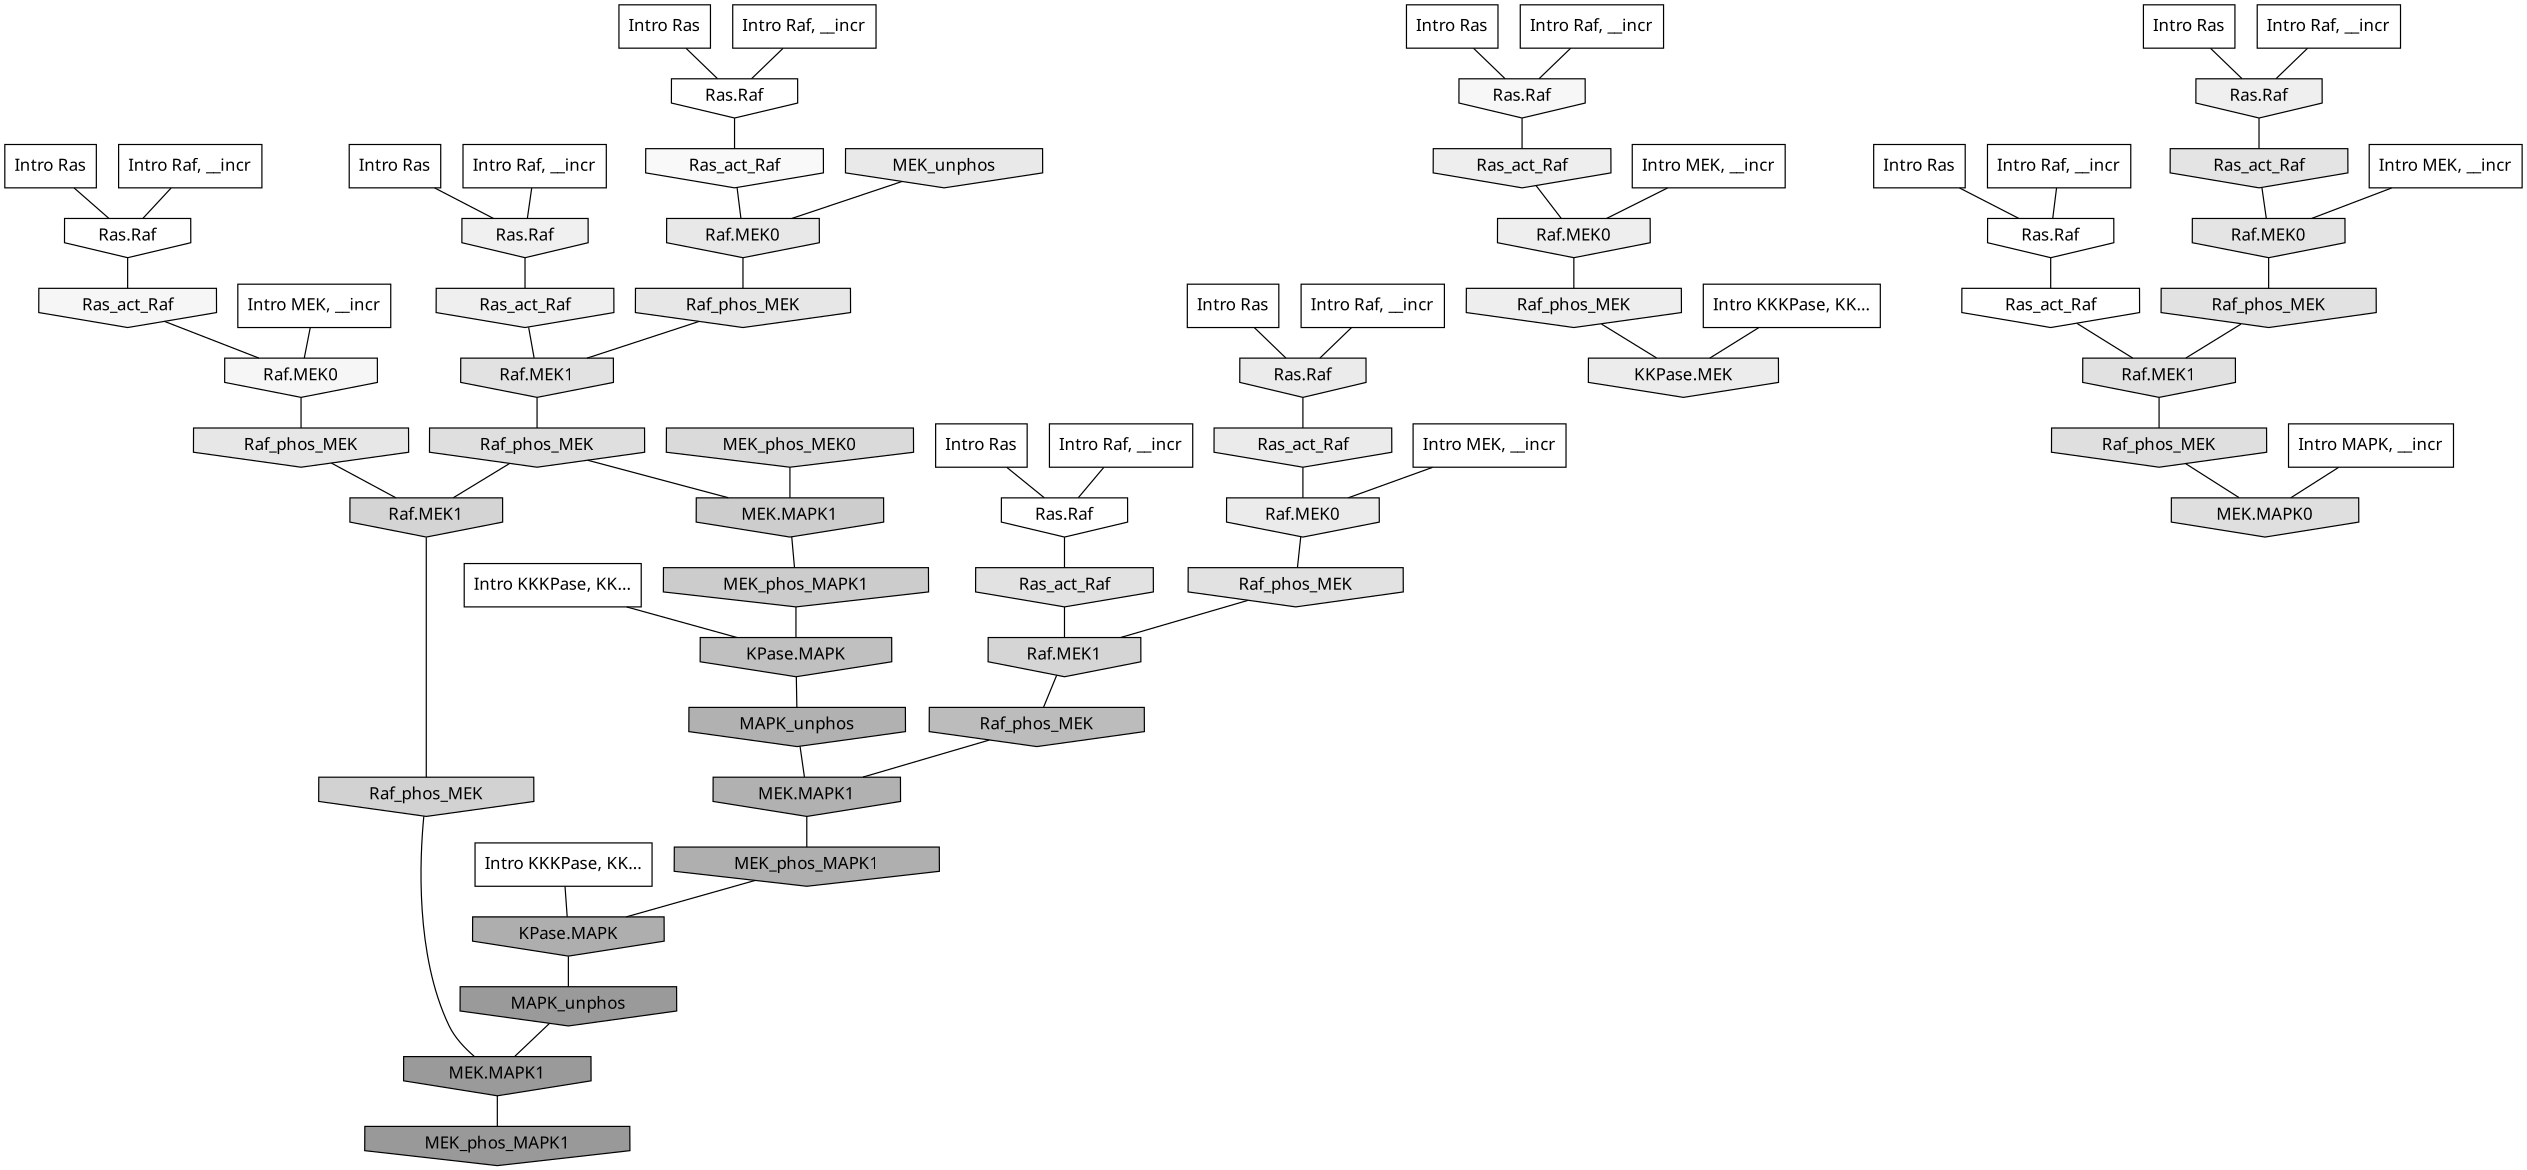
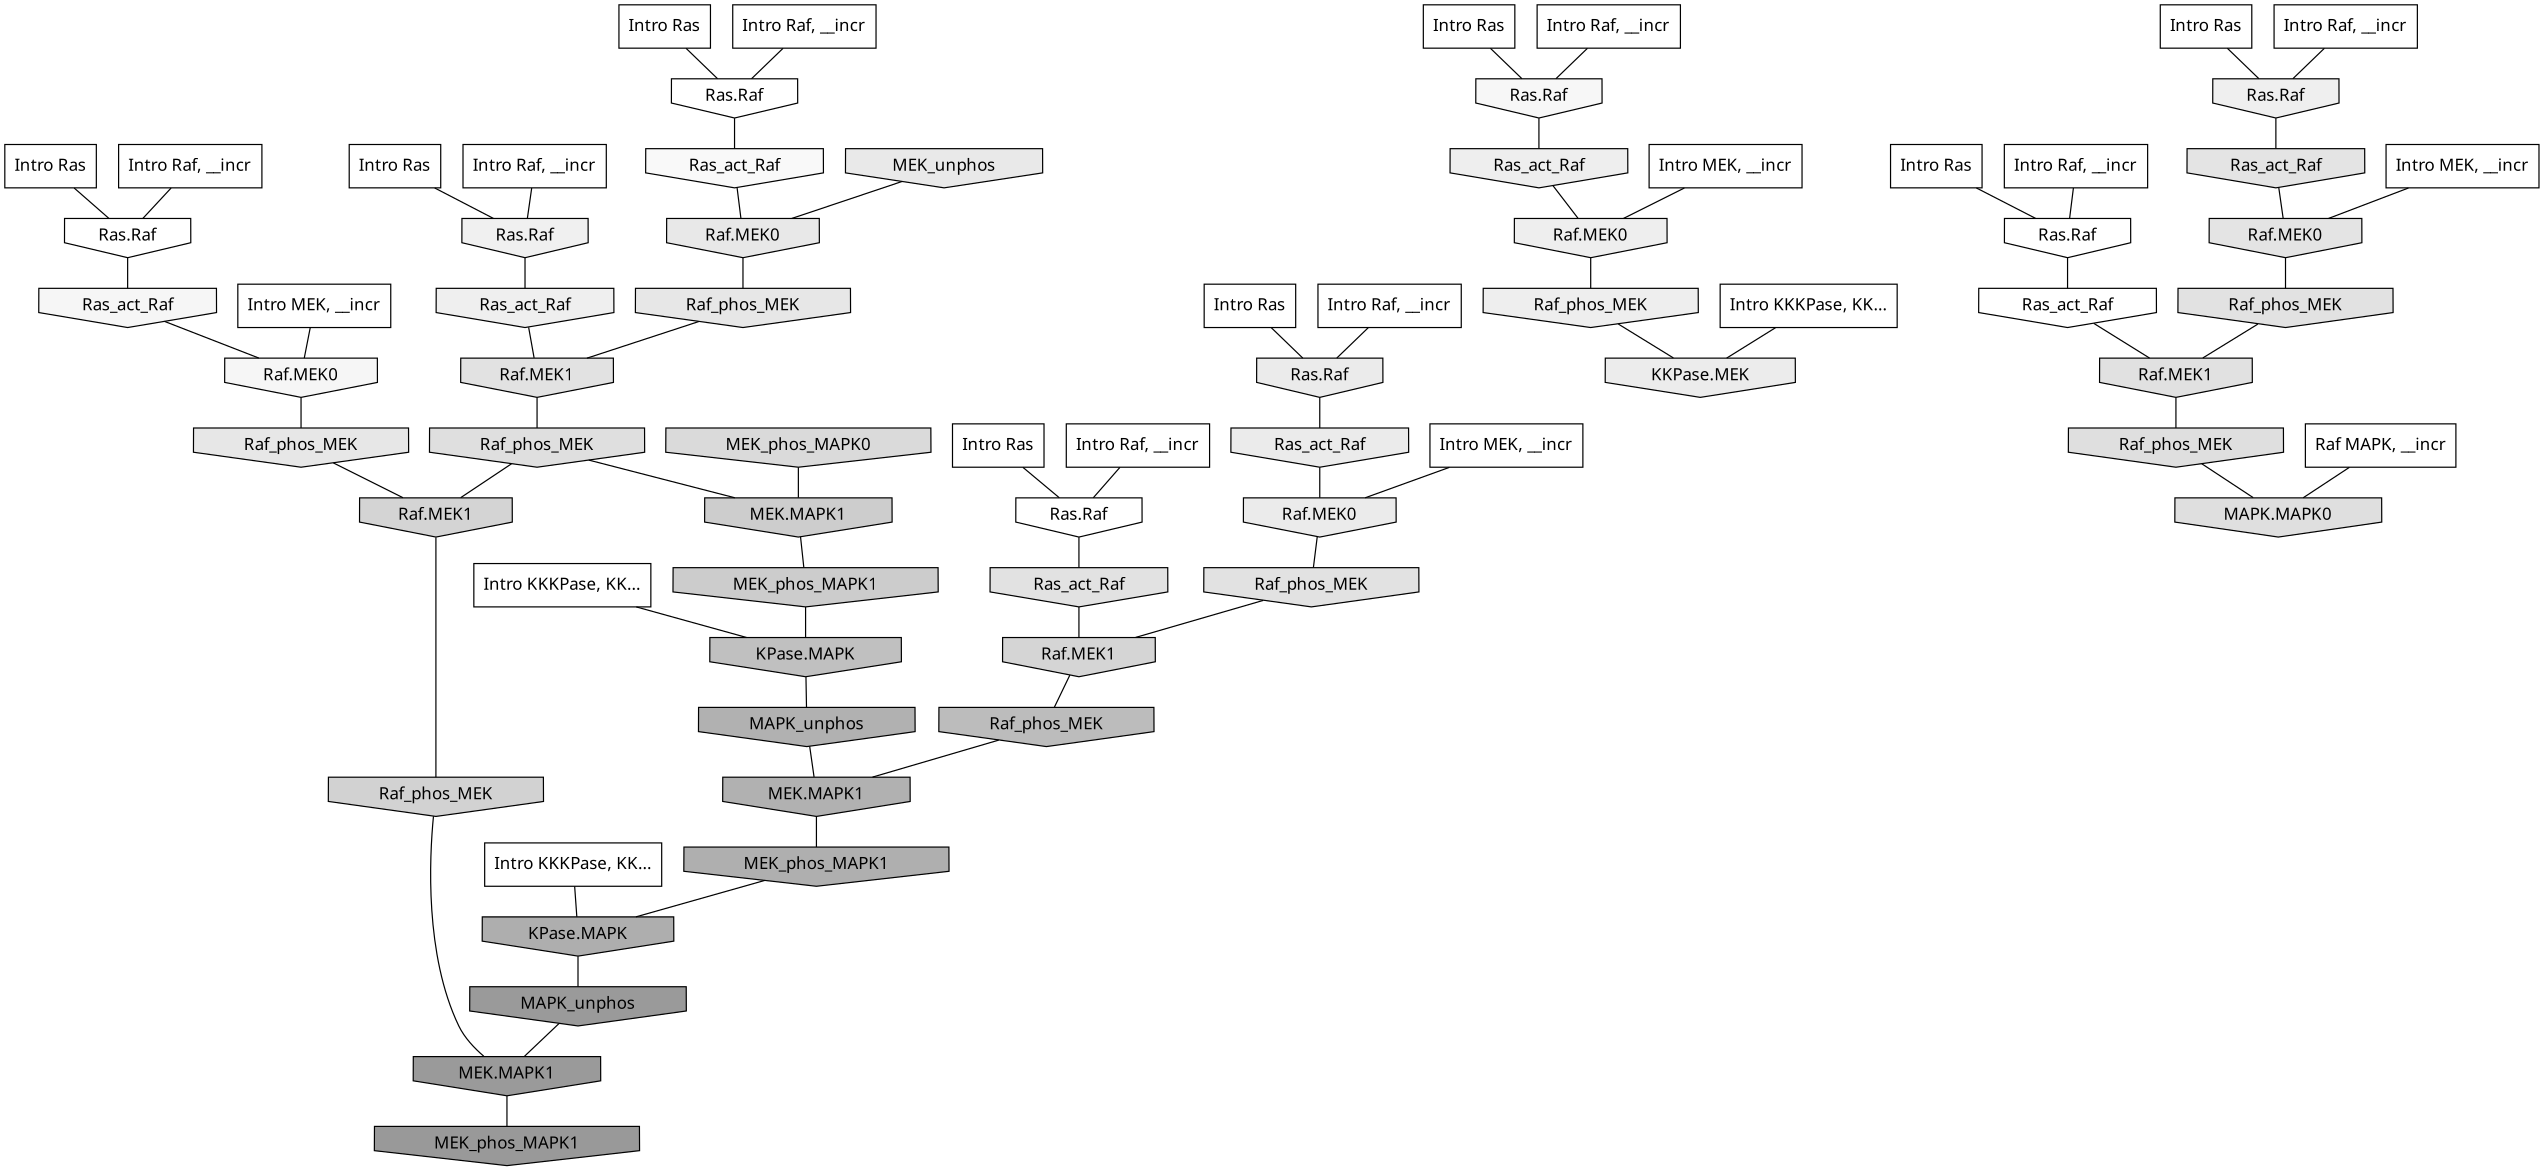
(790, 446) -> (798, 446)
(2371, 446) -> (2381, 446)
(2265, 515) -> (2278, 515)
